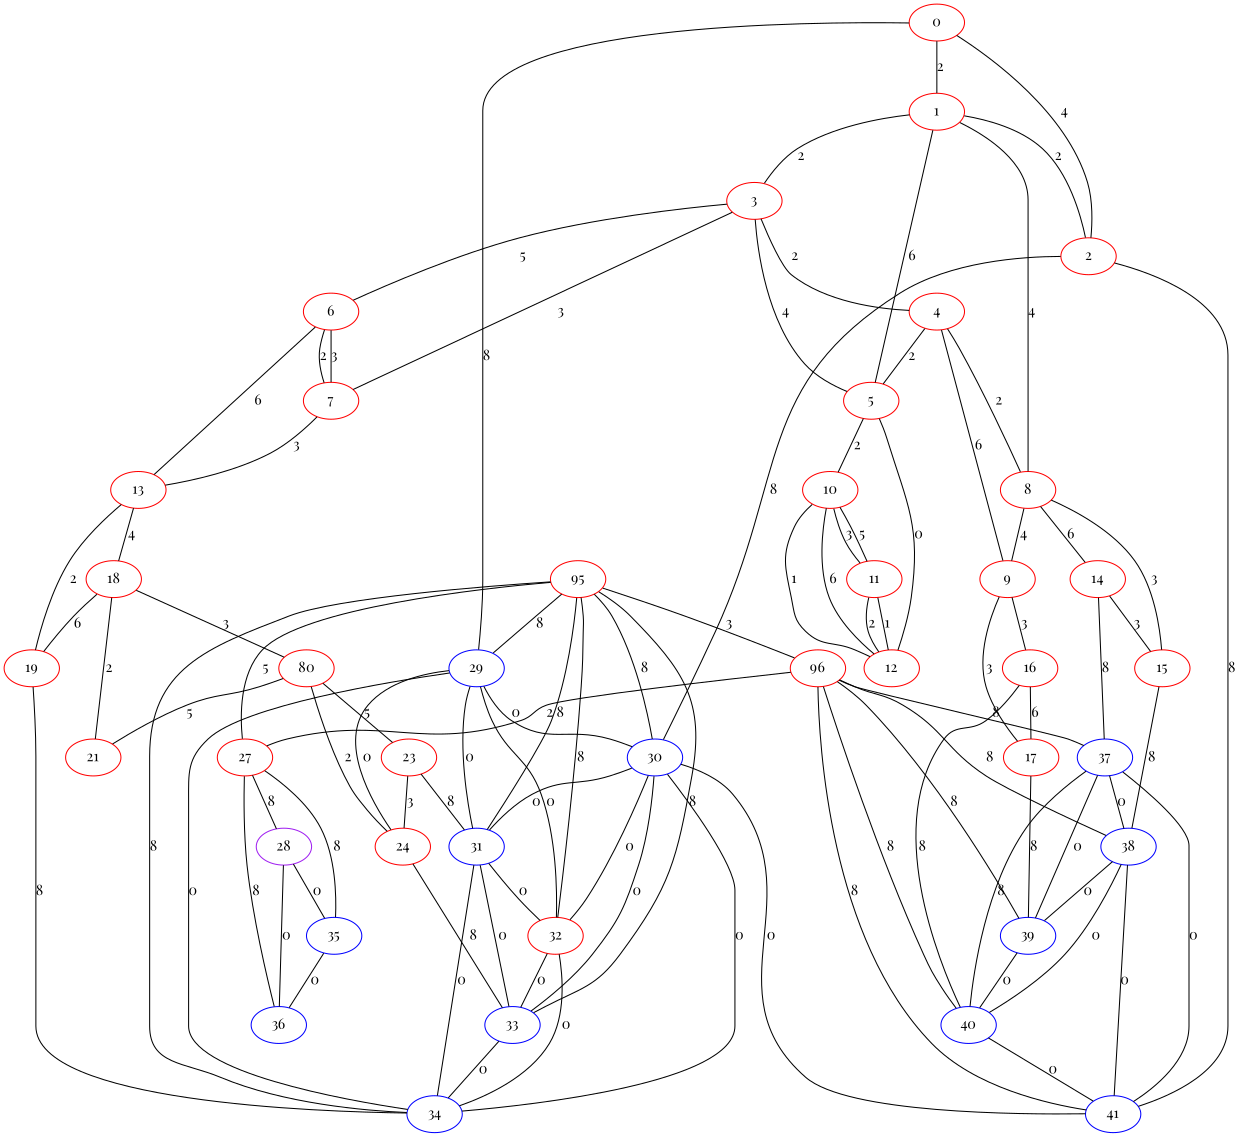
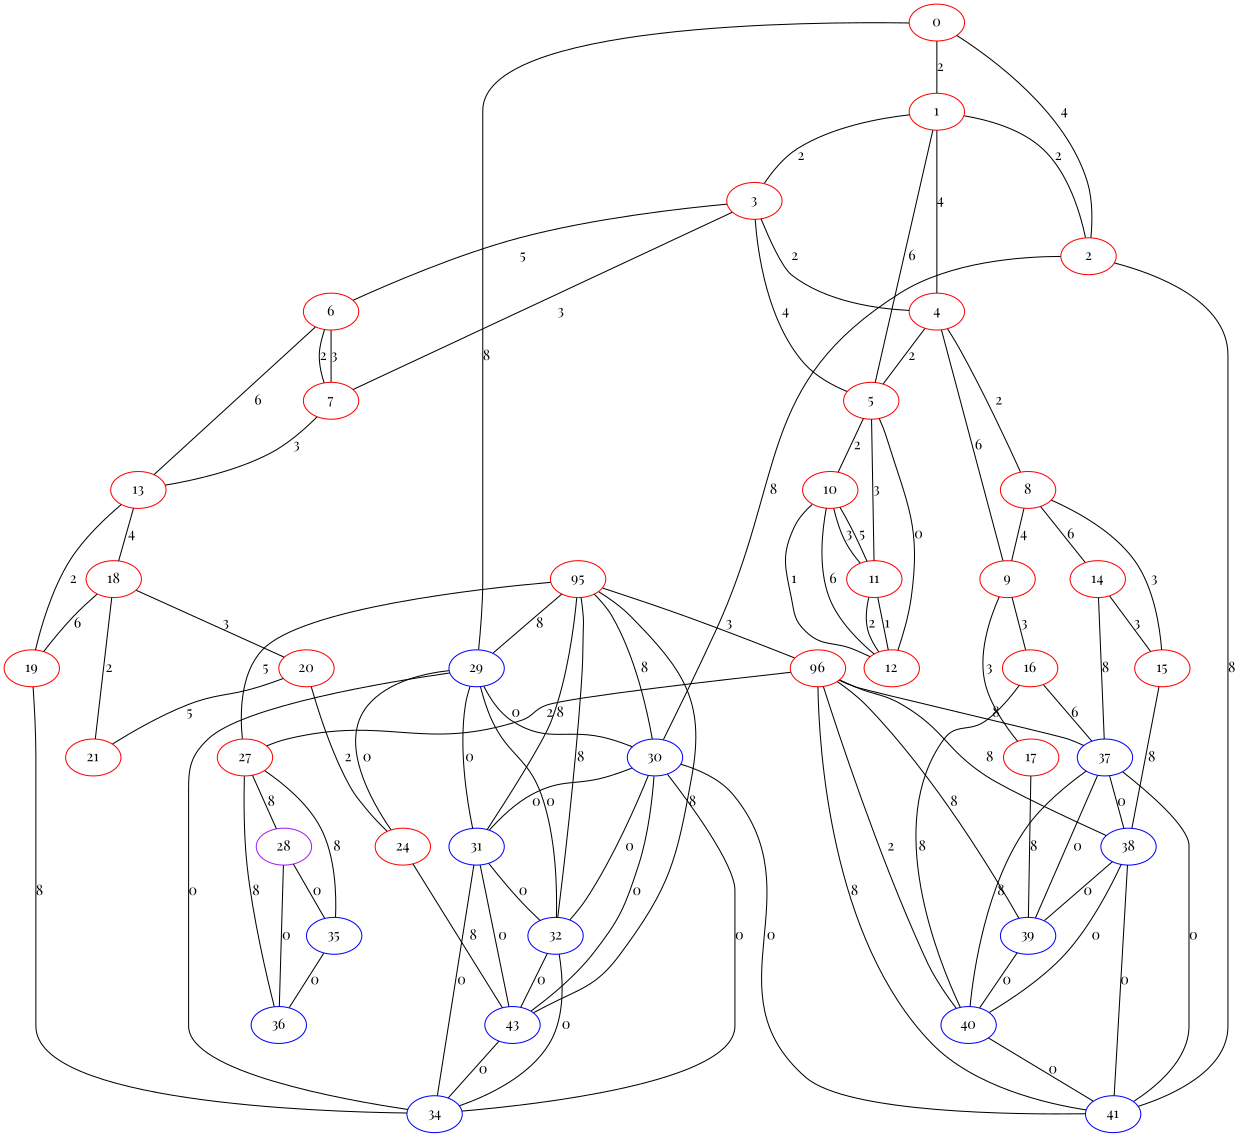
(1028, 281) -> (937, 212)
none -> (873, 490)
(306, 668) -> (306, 668)
(1031, 713) -> (1068, 713)
(409, 757) -> none
(150, 795) -> none
(891, 847) -> (891, 847)
(556, 936) -> (556, 936)
(512, 1025) -> (512, 1025)
